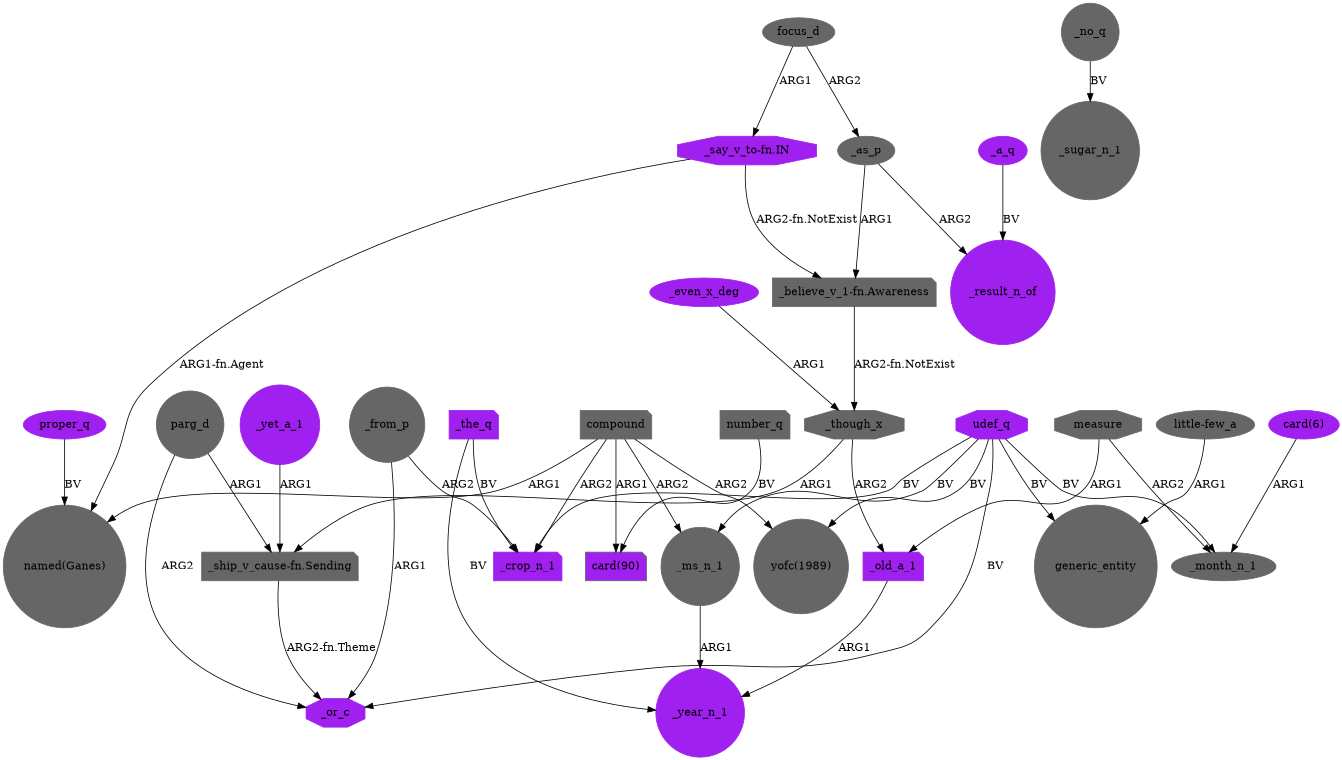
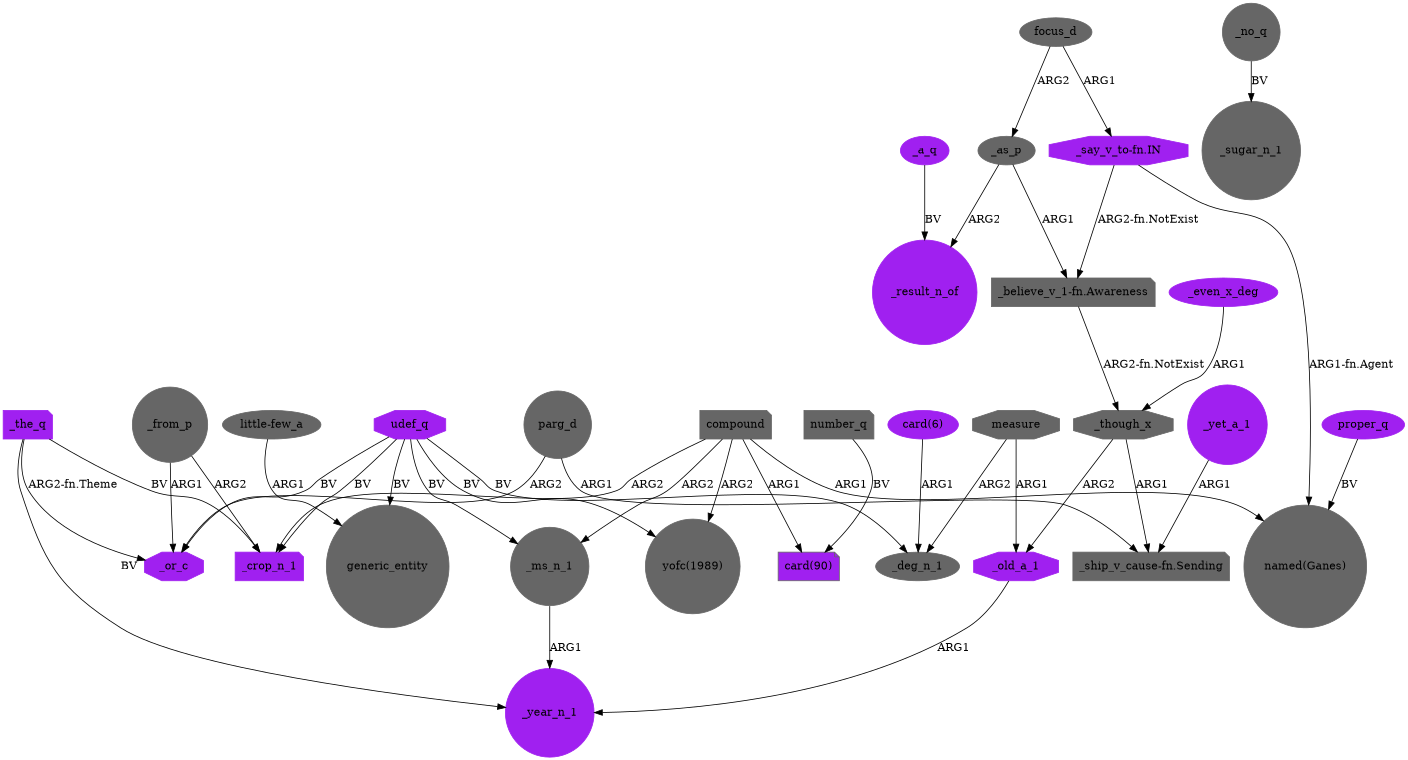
(893, 566) -> (1016, 566)
(1224, 566) -> (918, 566)
(283, 642) -> (55, 519)
